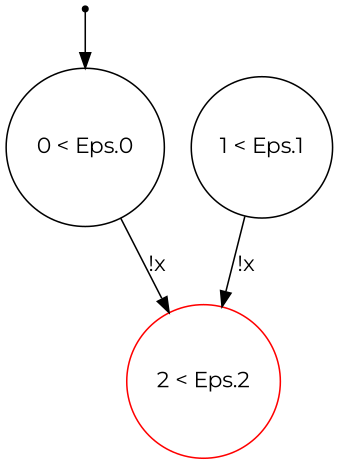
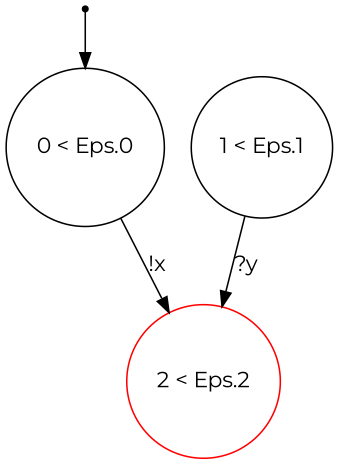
(247, 265) -> (247, 265)
